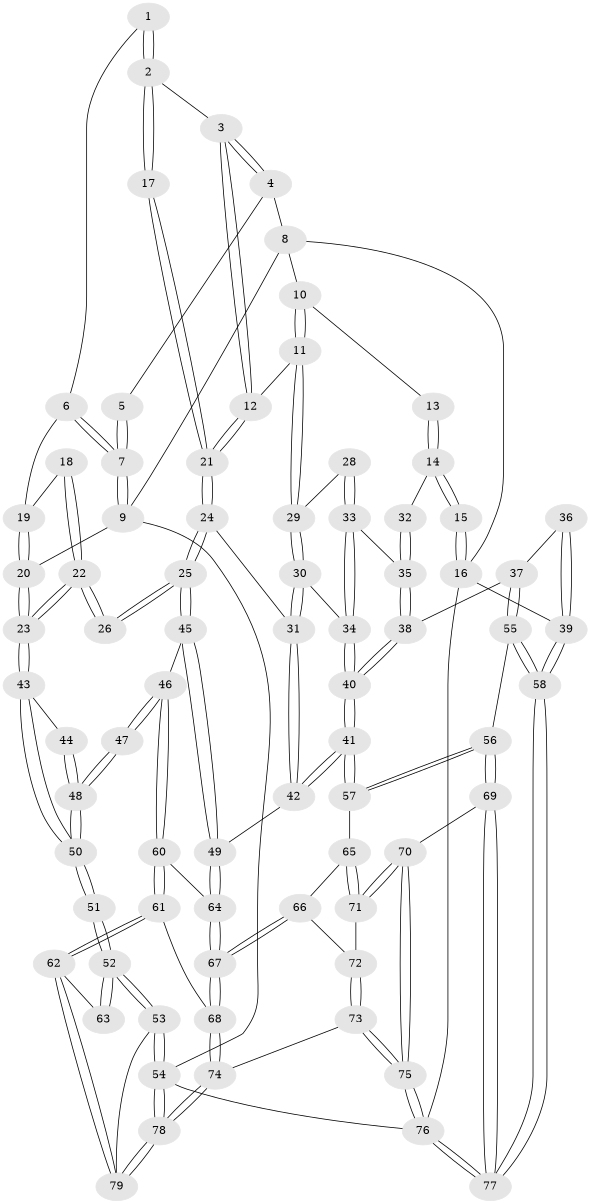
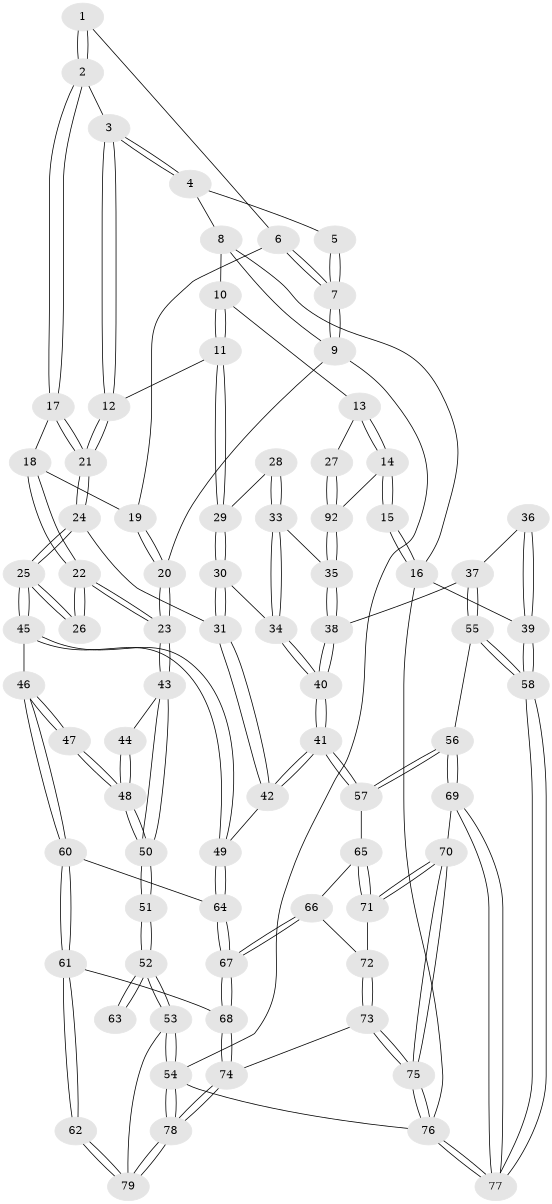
none -> (42, 435)
none -> (332, 463)
(405, 518) -> (332, 518)
(79, 992) -> none
